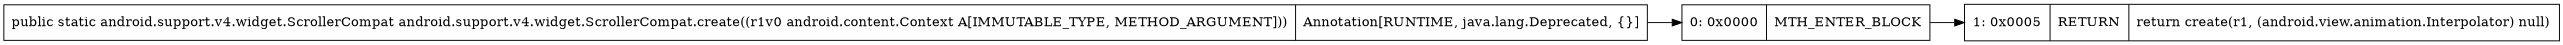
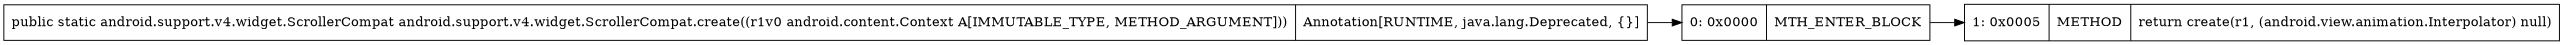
(2089, 22) -> (2090, 22)
